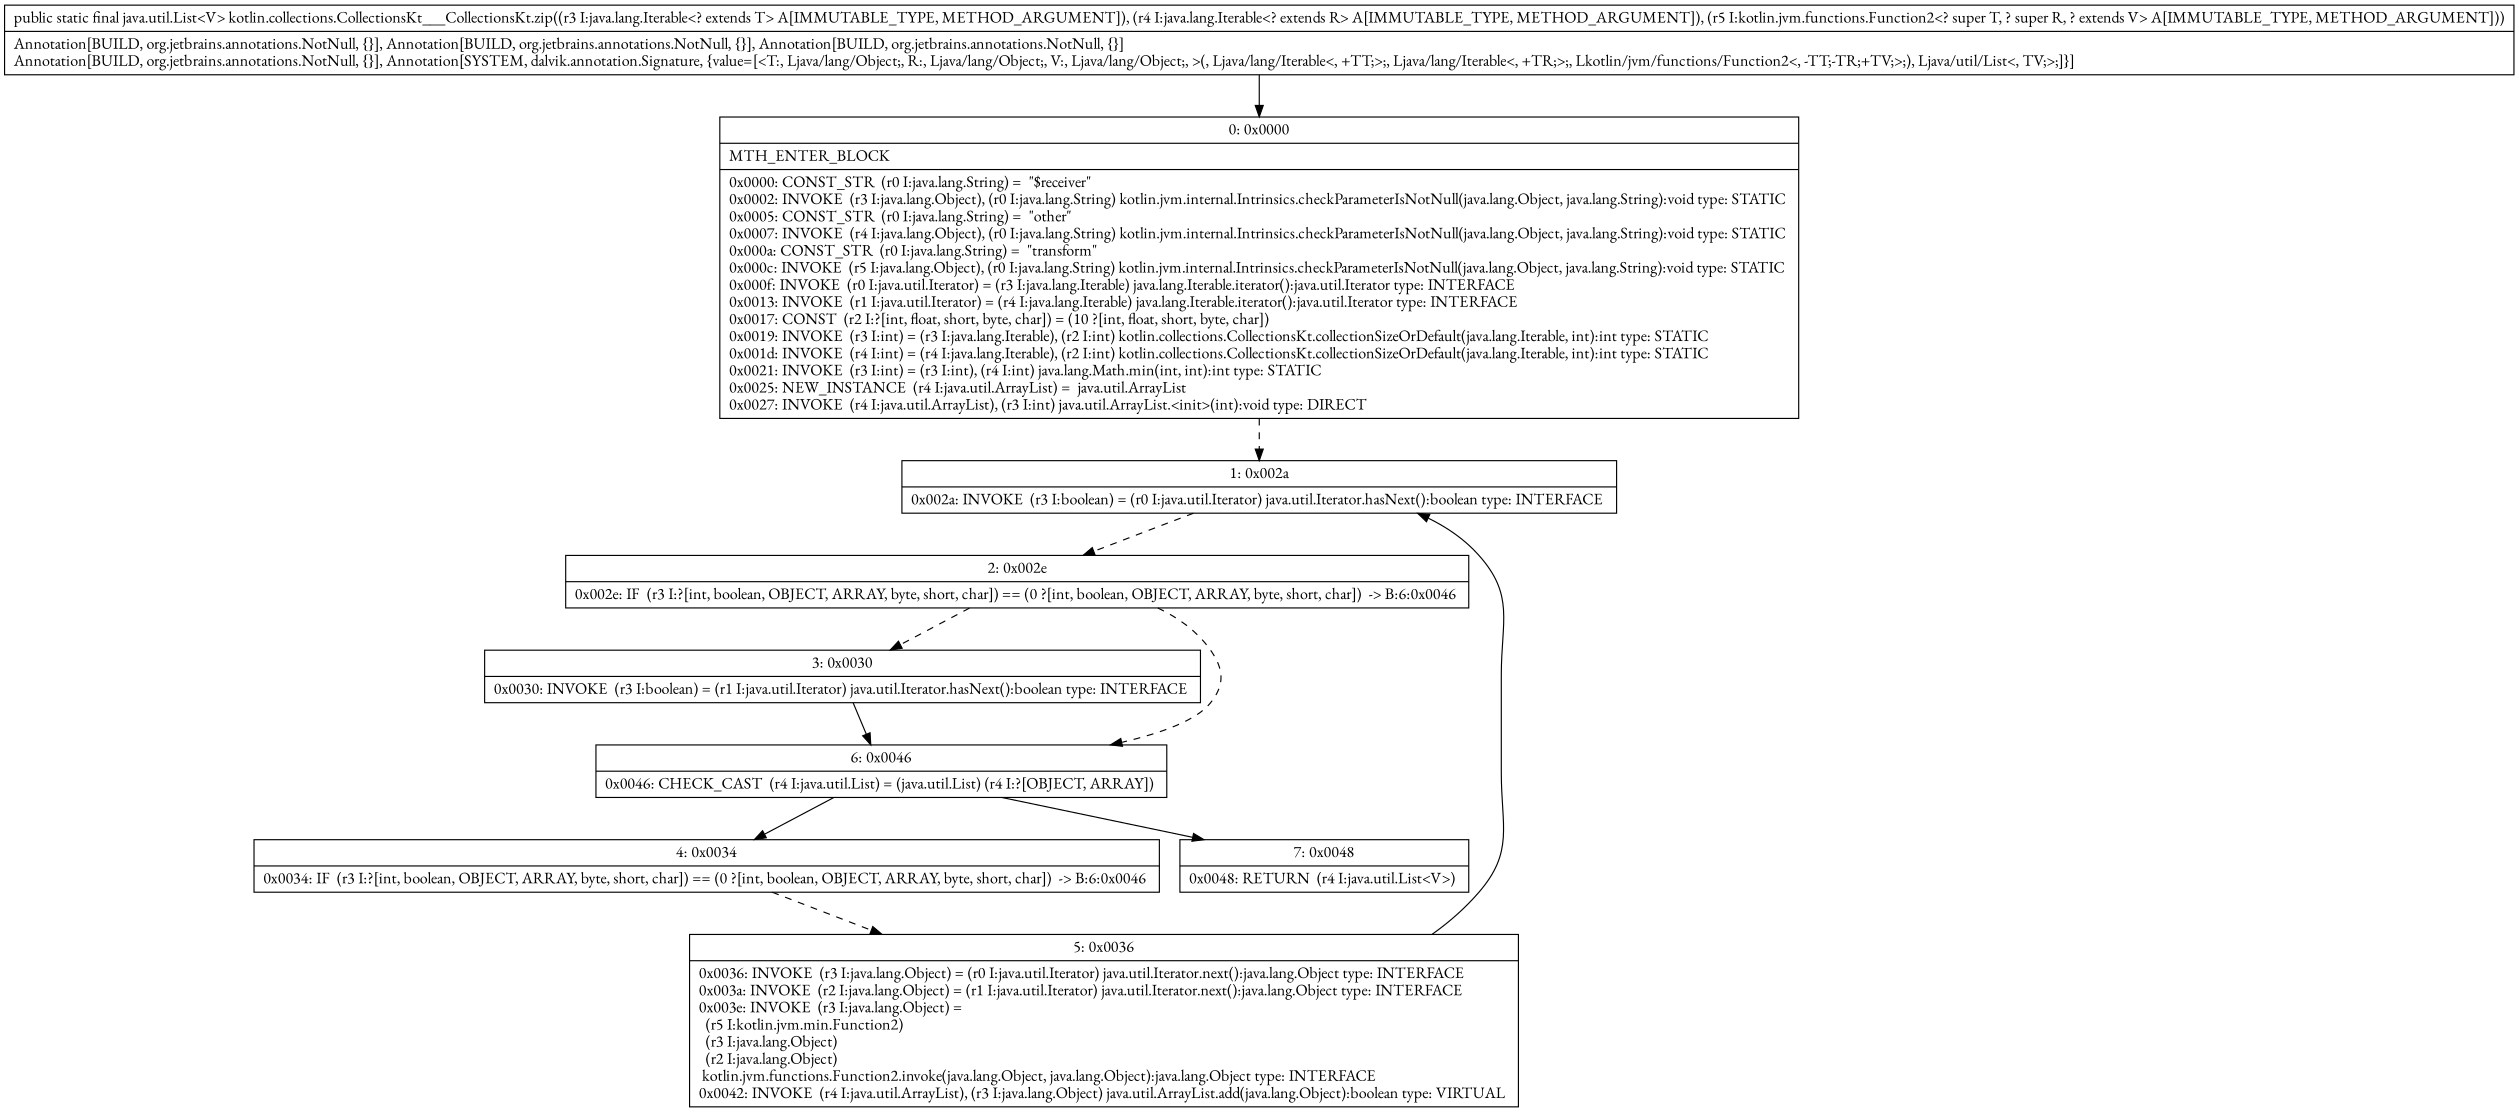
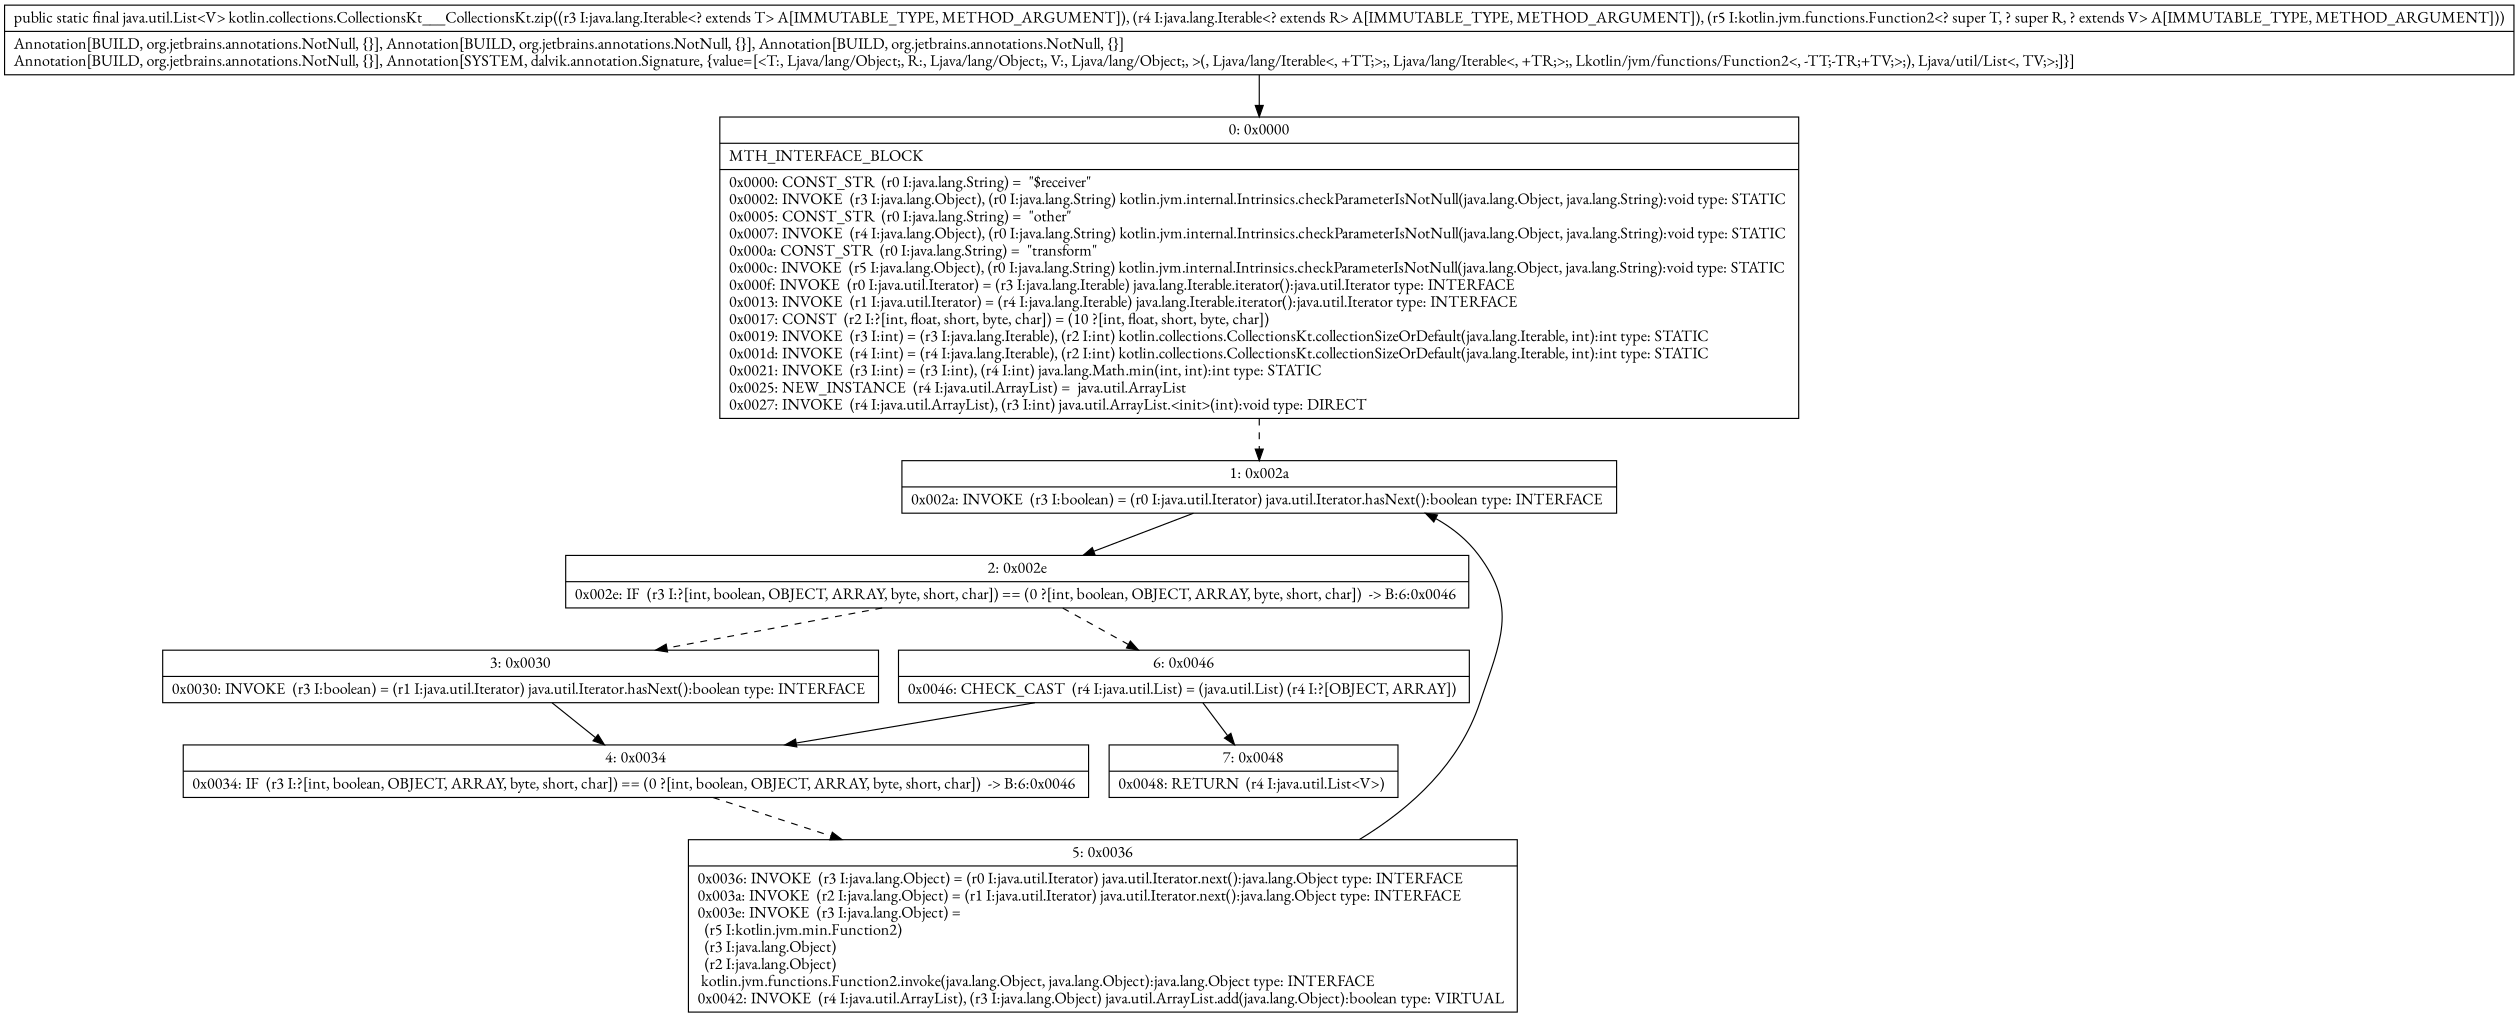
(810, 156) -> (827, 156)
(1144, 532) -> (1144, 532)
(860, 719) -> (574, 720)
